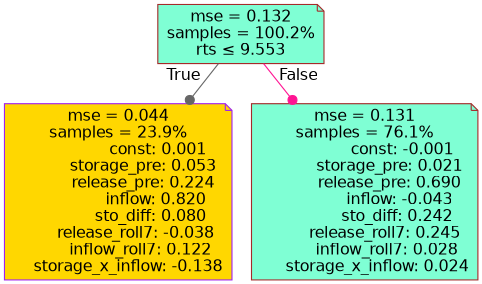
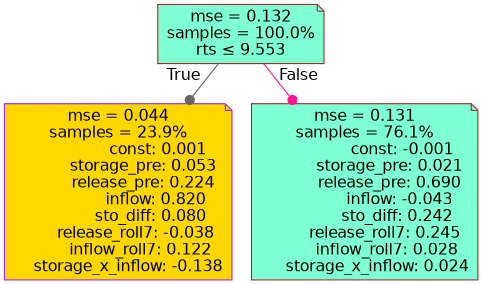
(241, 34) -> (241, 34)
